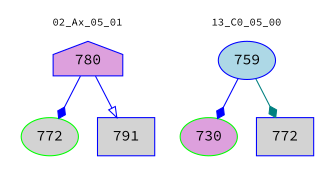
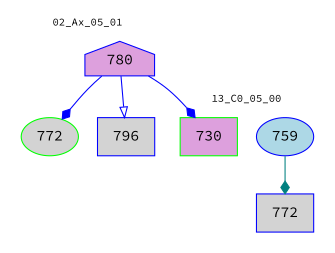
(231, 93) -> (169, 90)
(126, 137) -> (126, 137)
(209, 137) -> (209, 137)
